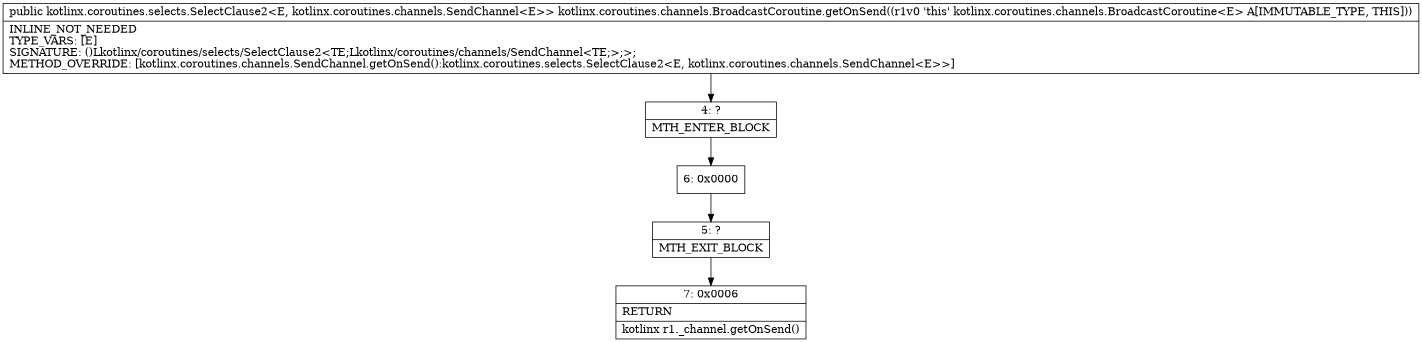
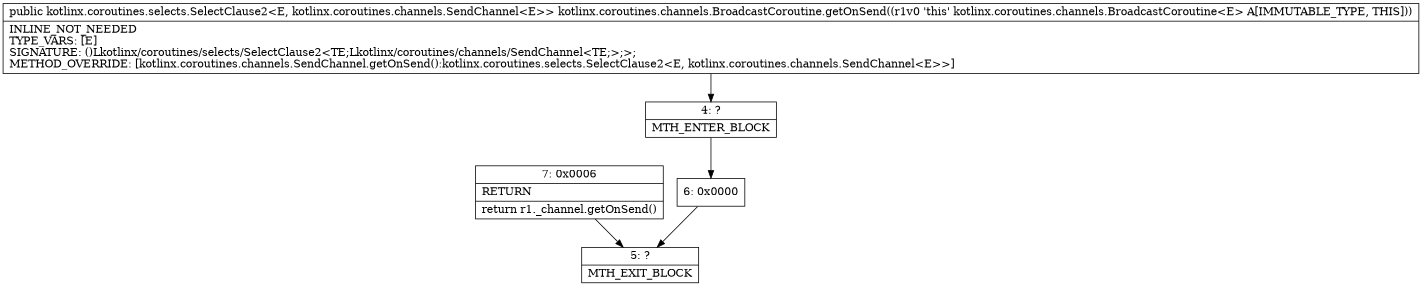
(711, 268) -> (606, 230)
(711, 330) -> (569, 210)
